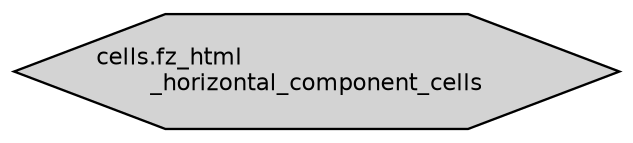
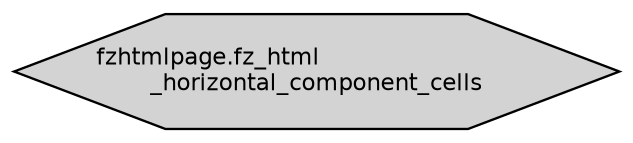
(317, 72) -> (317, 72)
